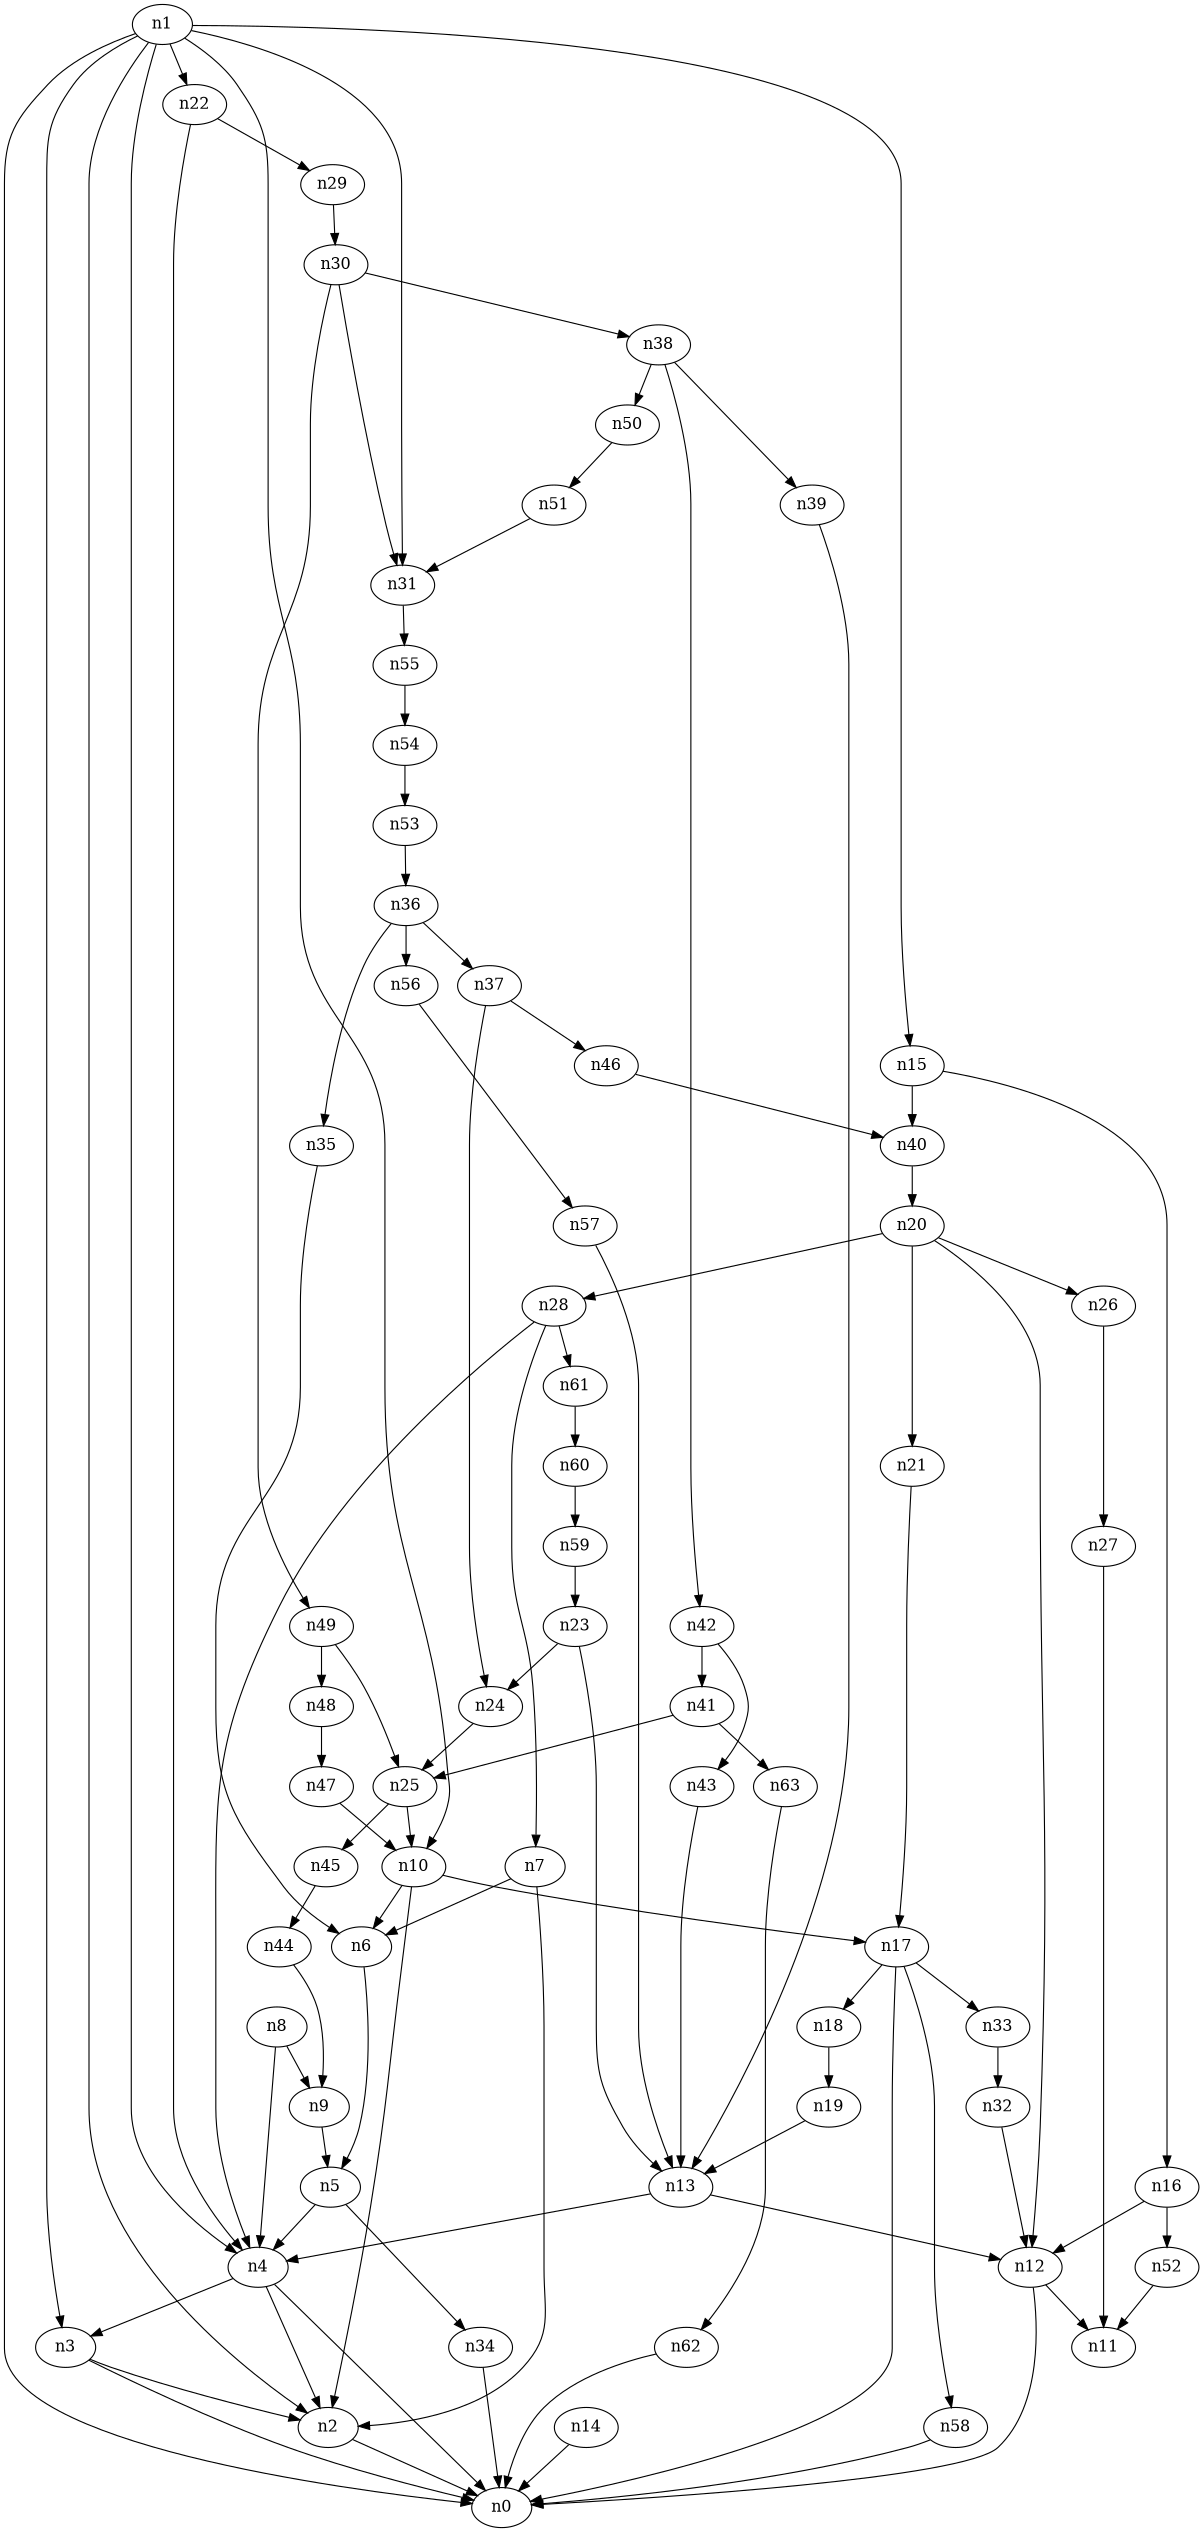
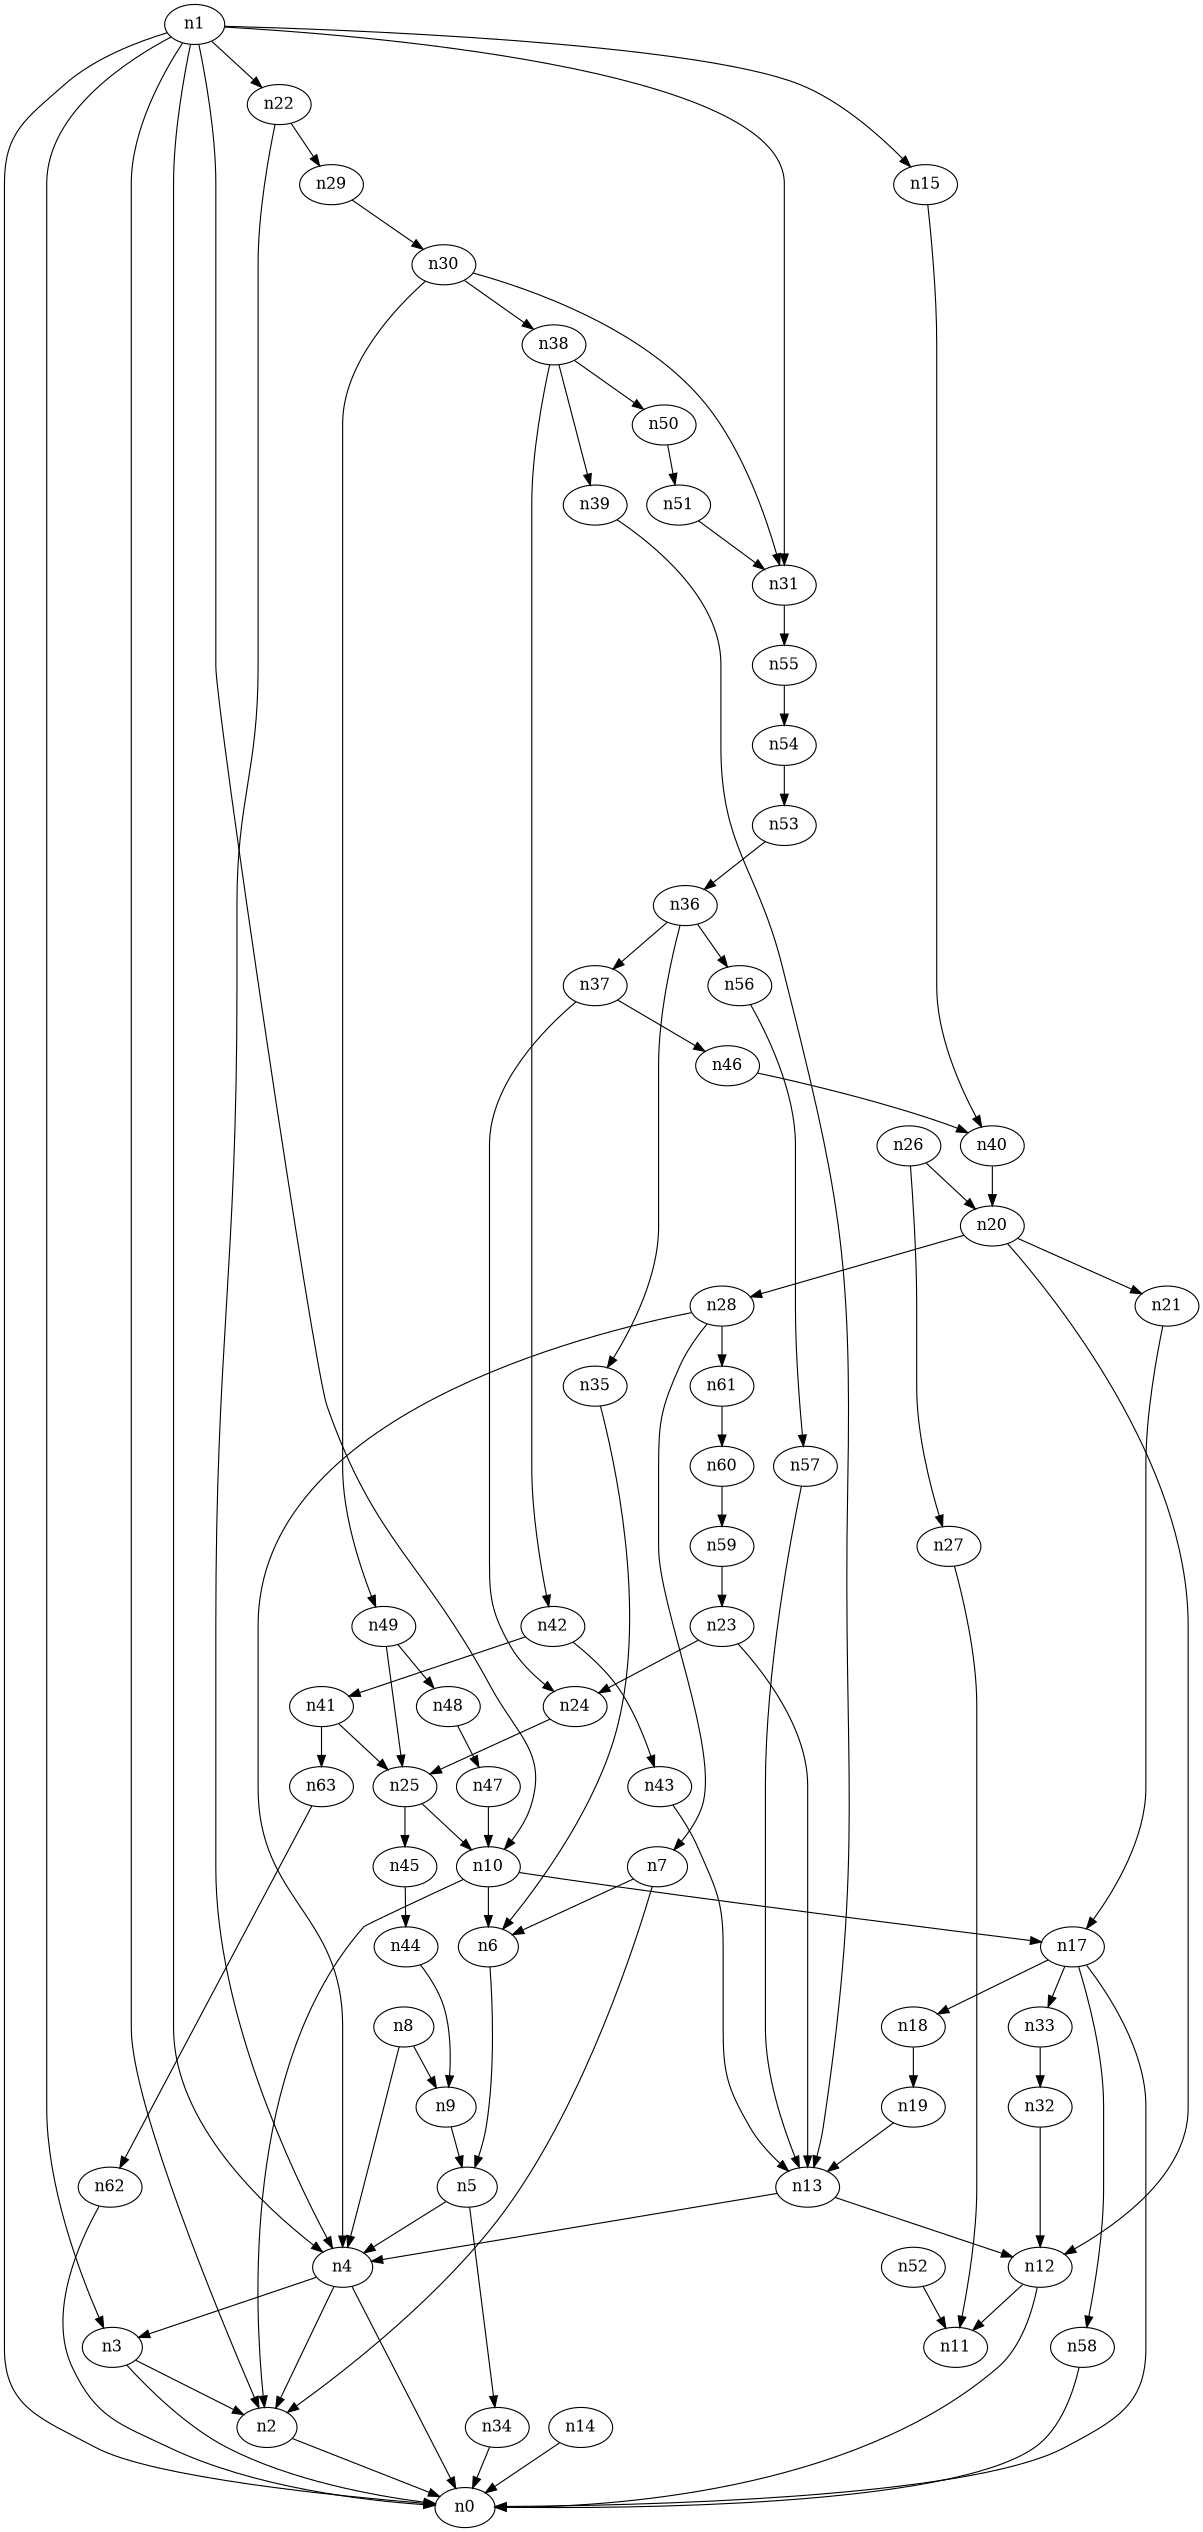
(1003, 1264) -> (947, 1182)
(1167, 2187) -> none
